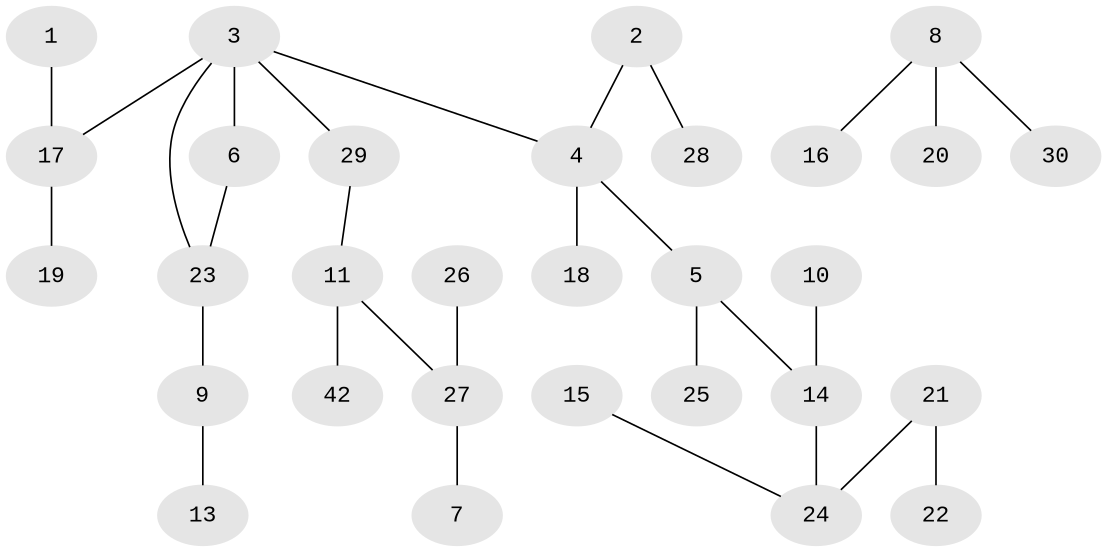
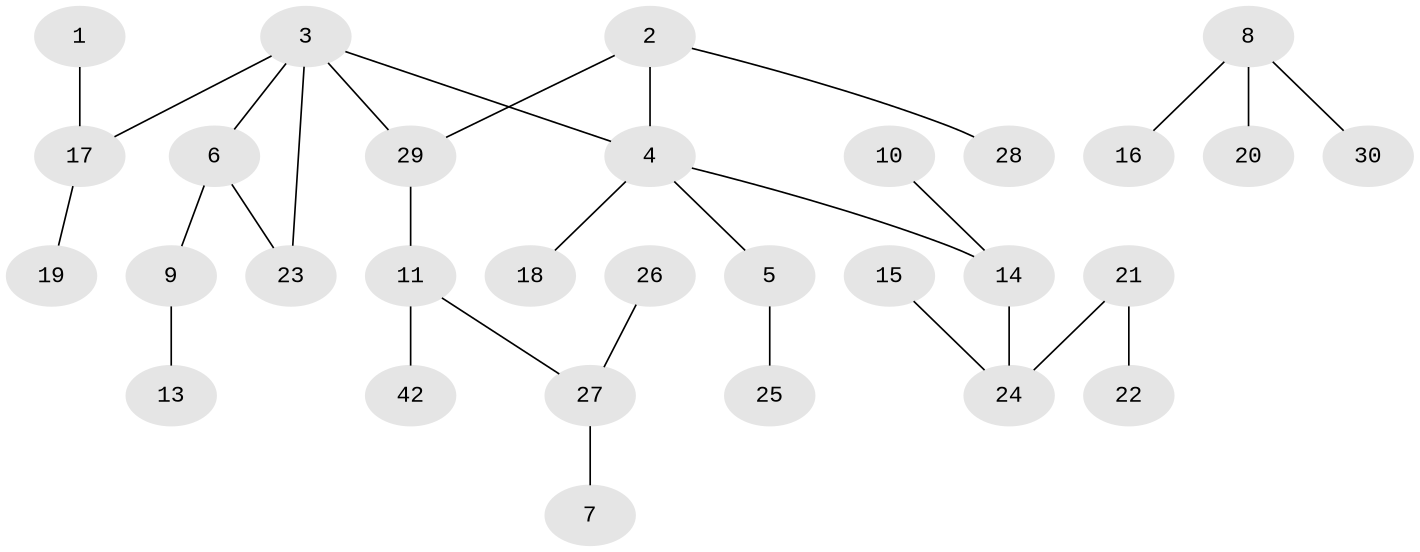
none -> (530, 96)
(203, 336) -> (193, 216)
(756, 336) -> (835, 207)
